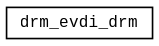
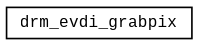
(80, 23) -> (99, 23)
